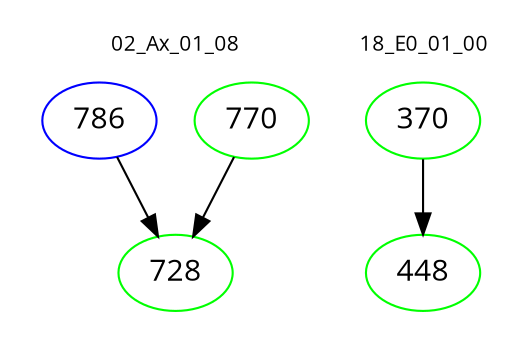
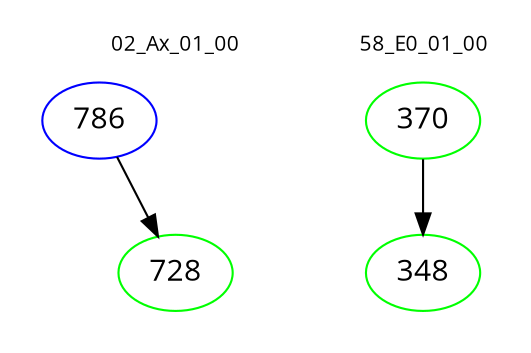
(176, 45) -> (176, 45)
(424, 45) -> (424, 45)
(252, 121) -> none
(423, 273) -> (423, 273)
